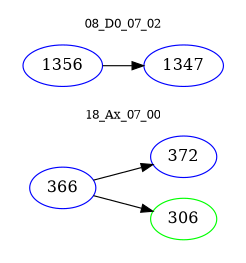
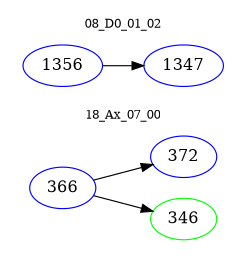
(123, 25) -> (123, 25)
(184, 219) -> (184, 219)
